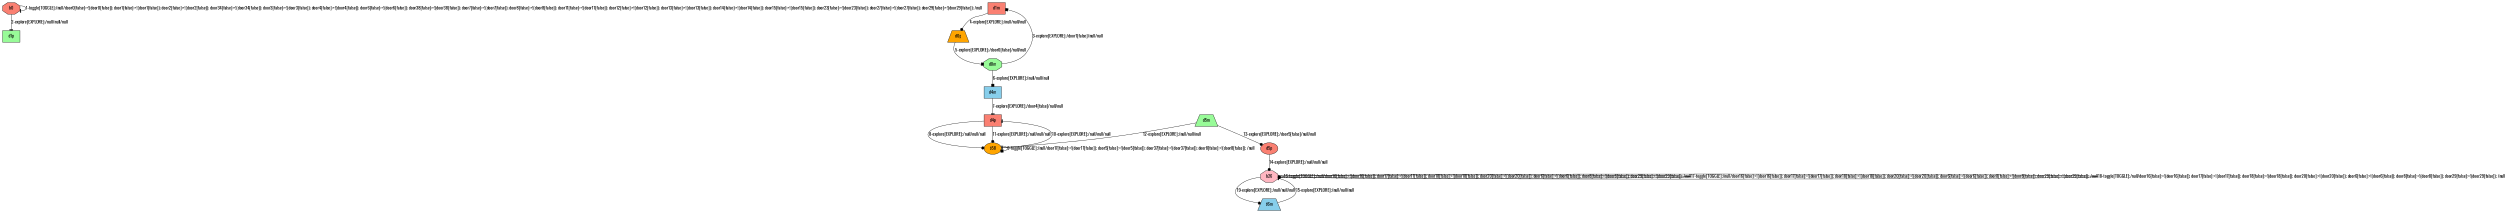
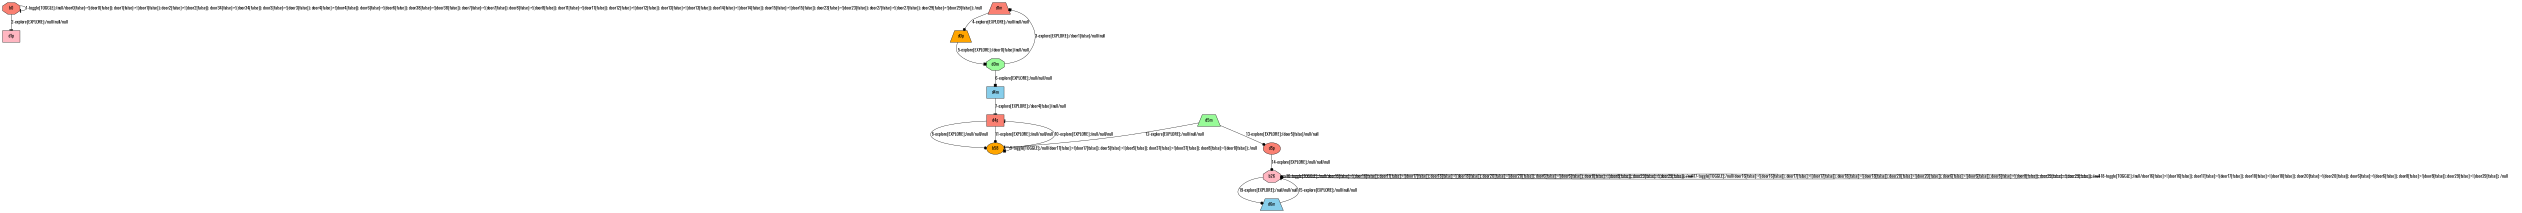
(997, 8) -> (999, 8)
(11, 36) -> (11, 36)
